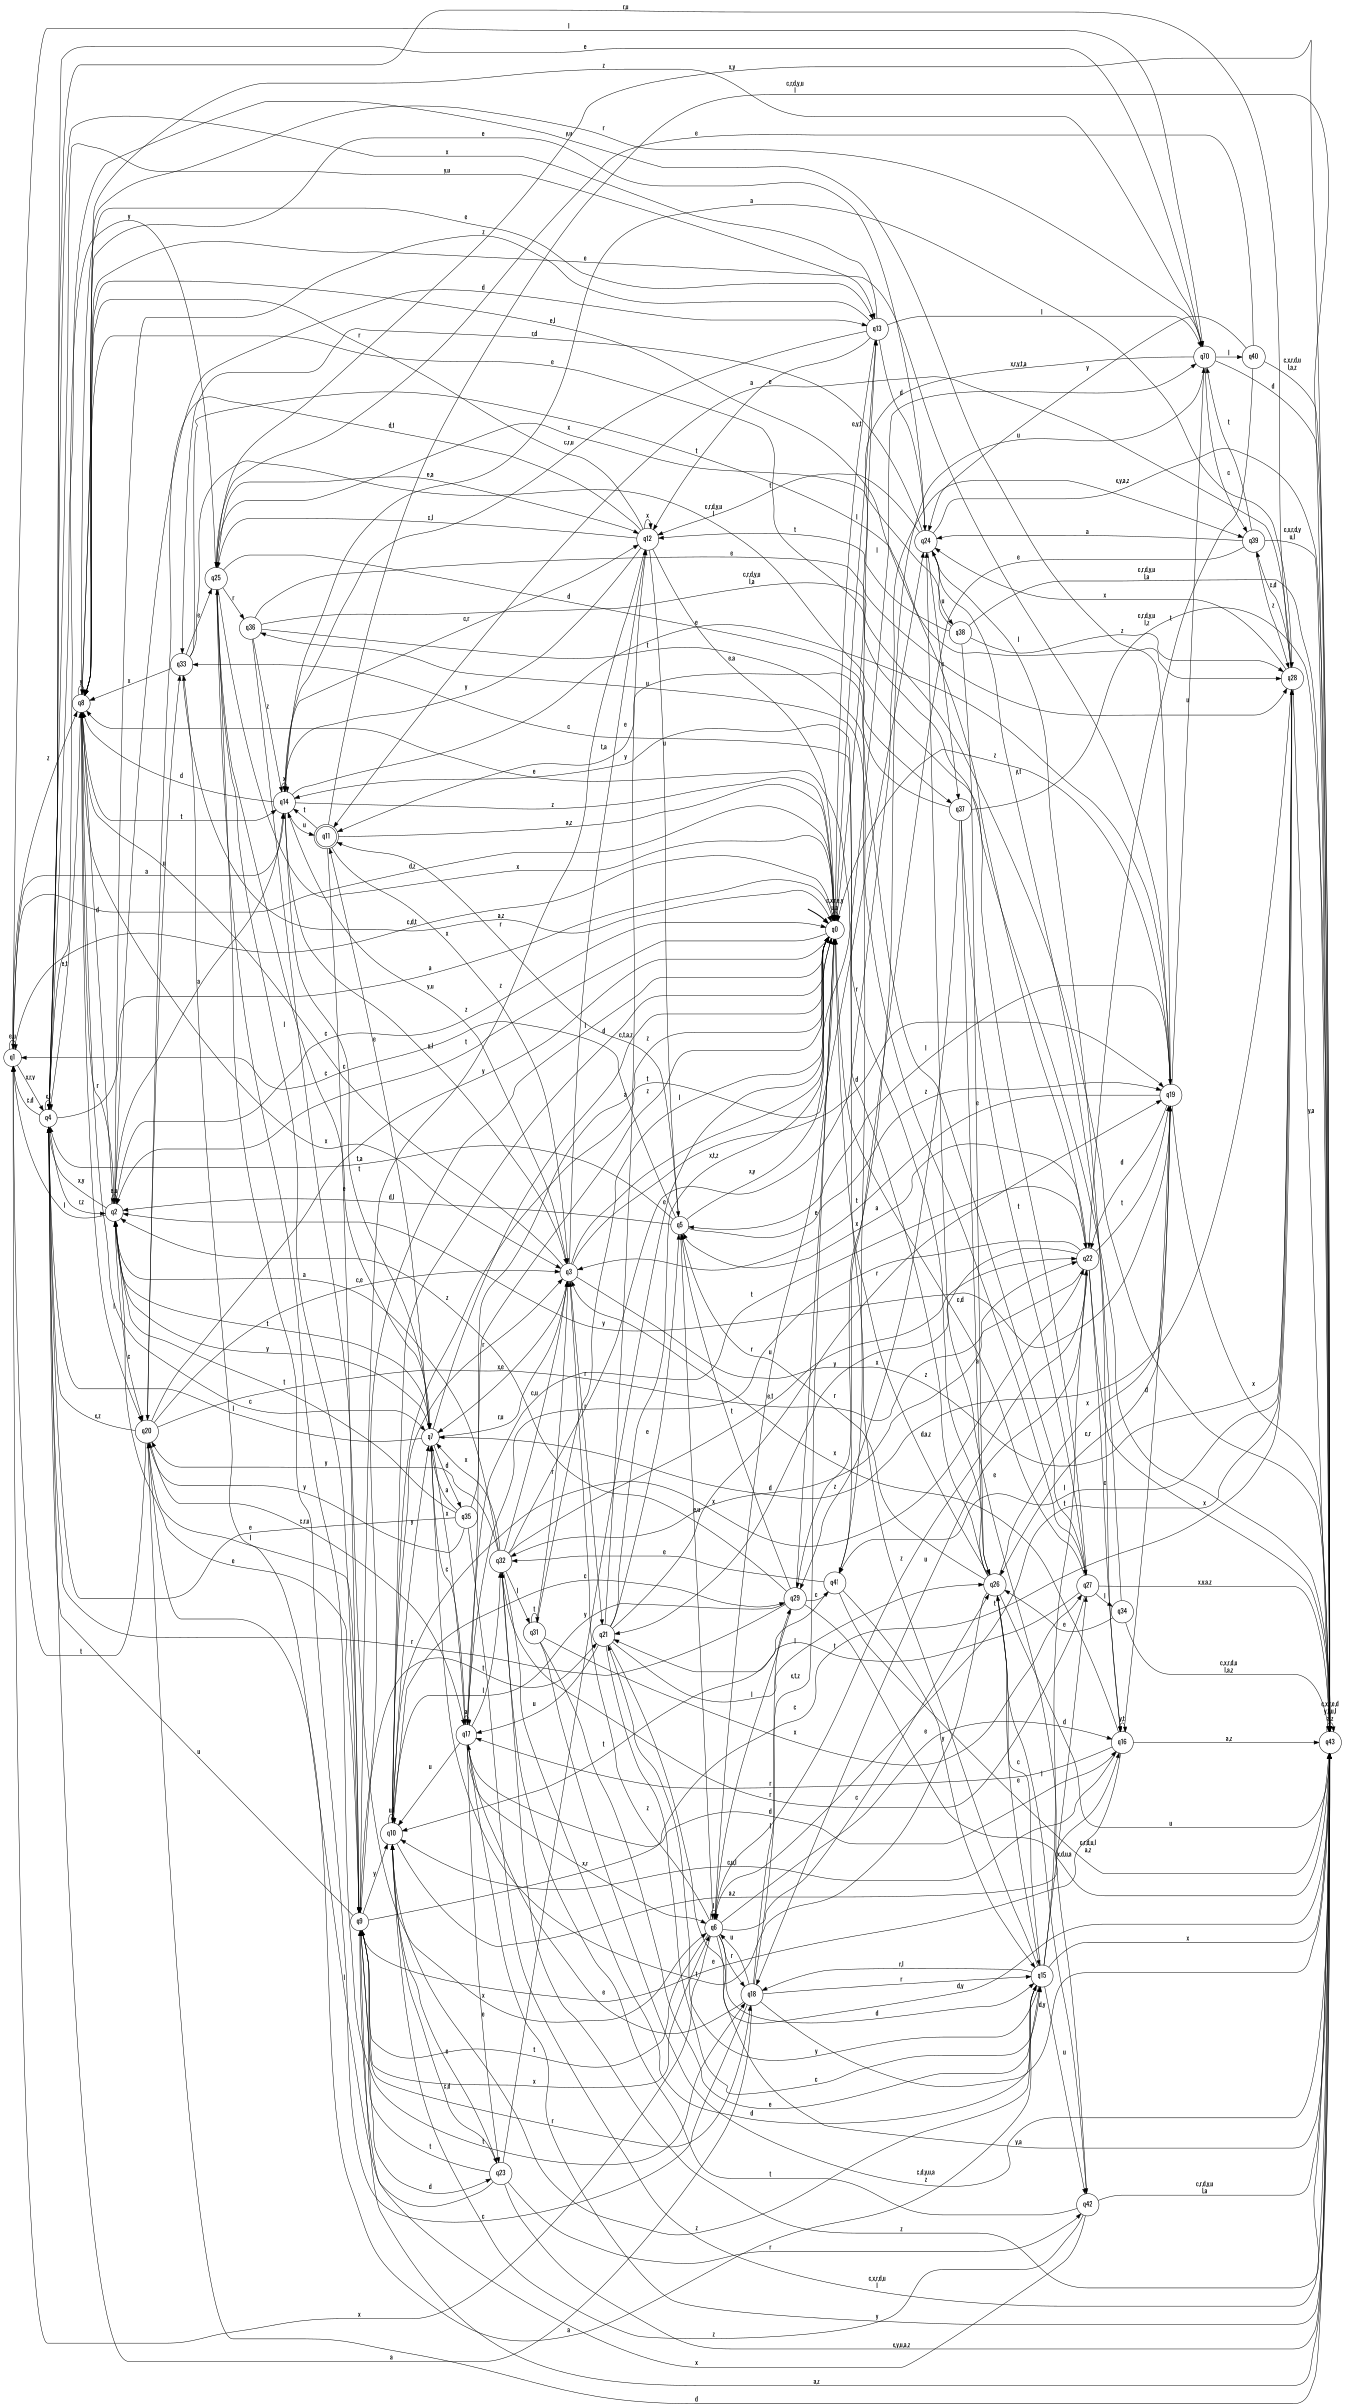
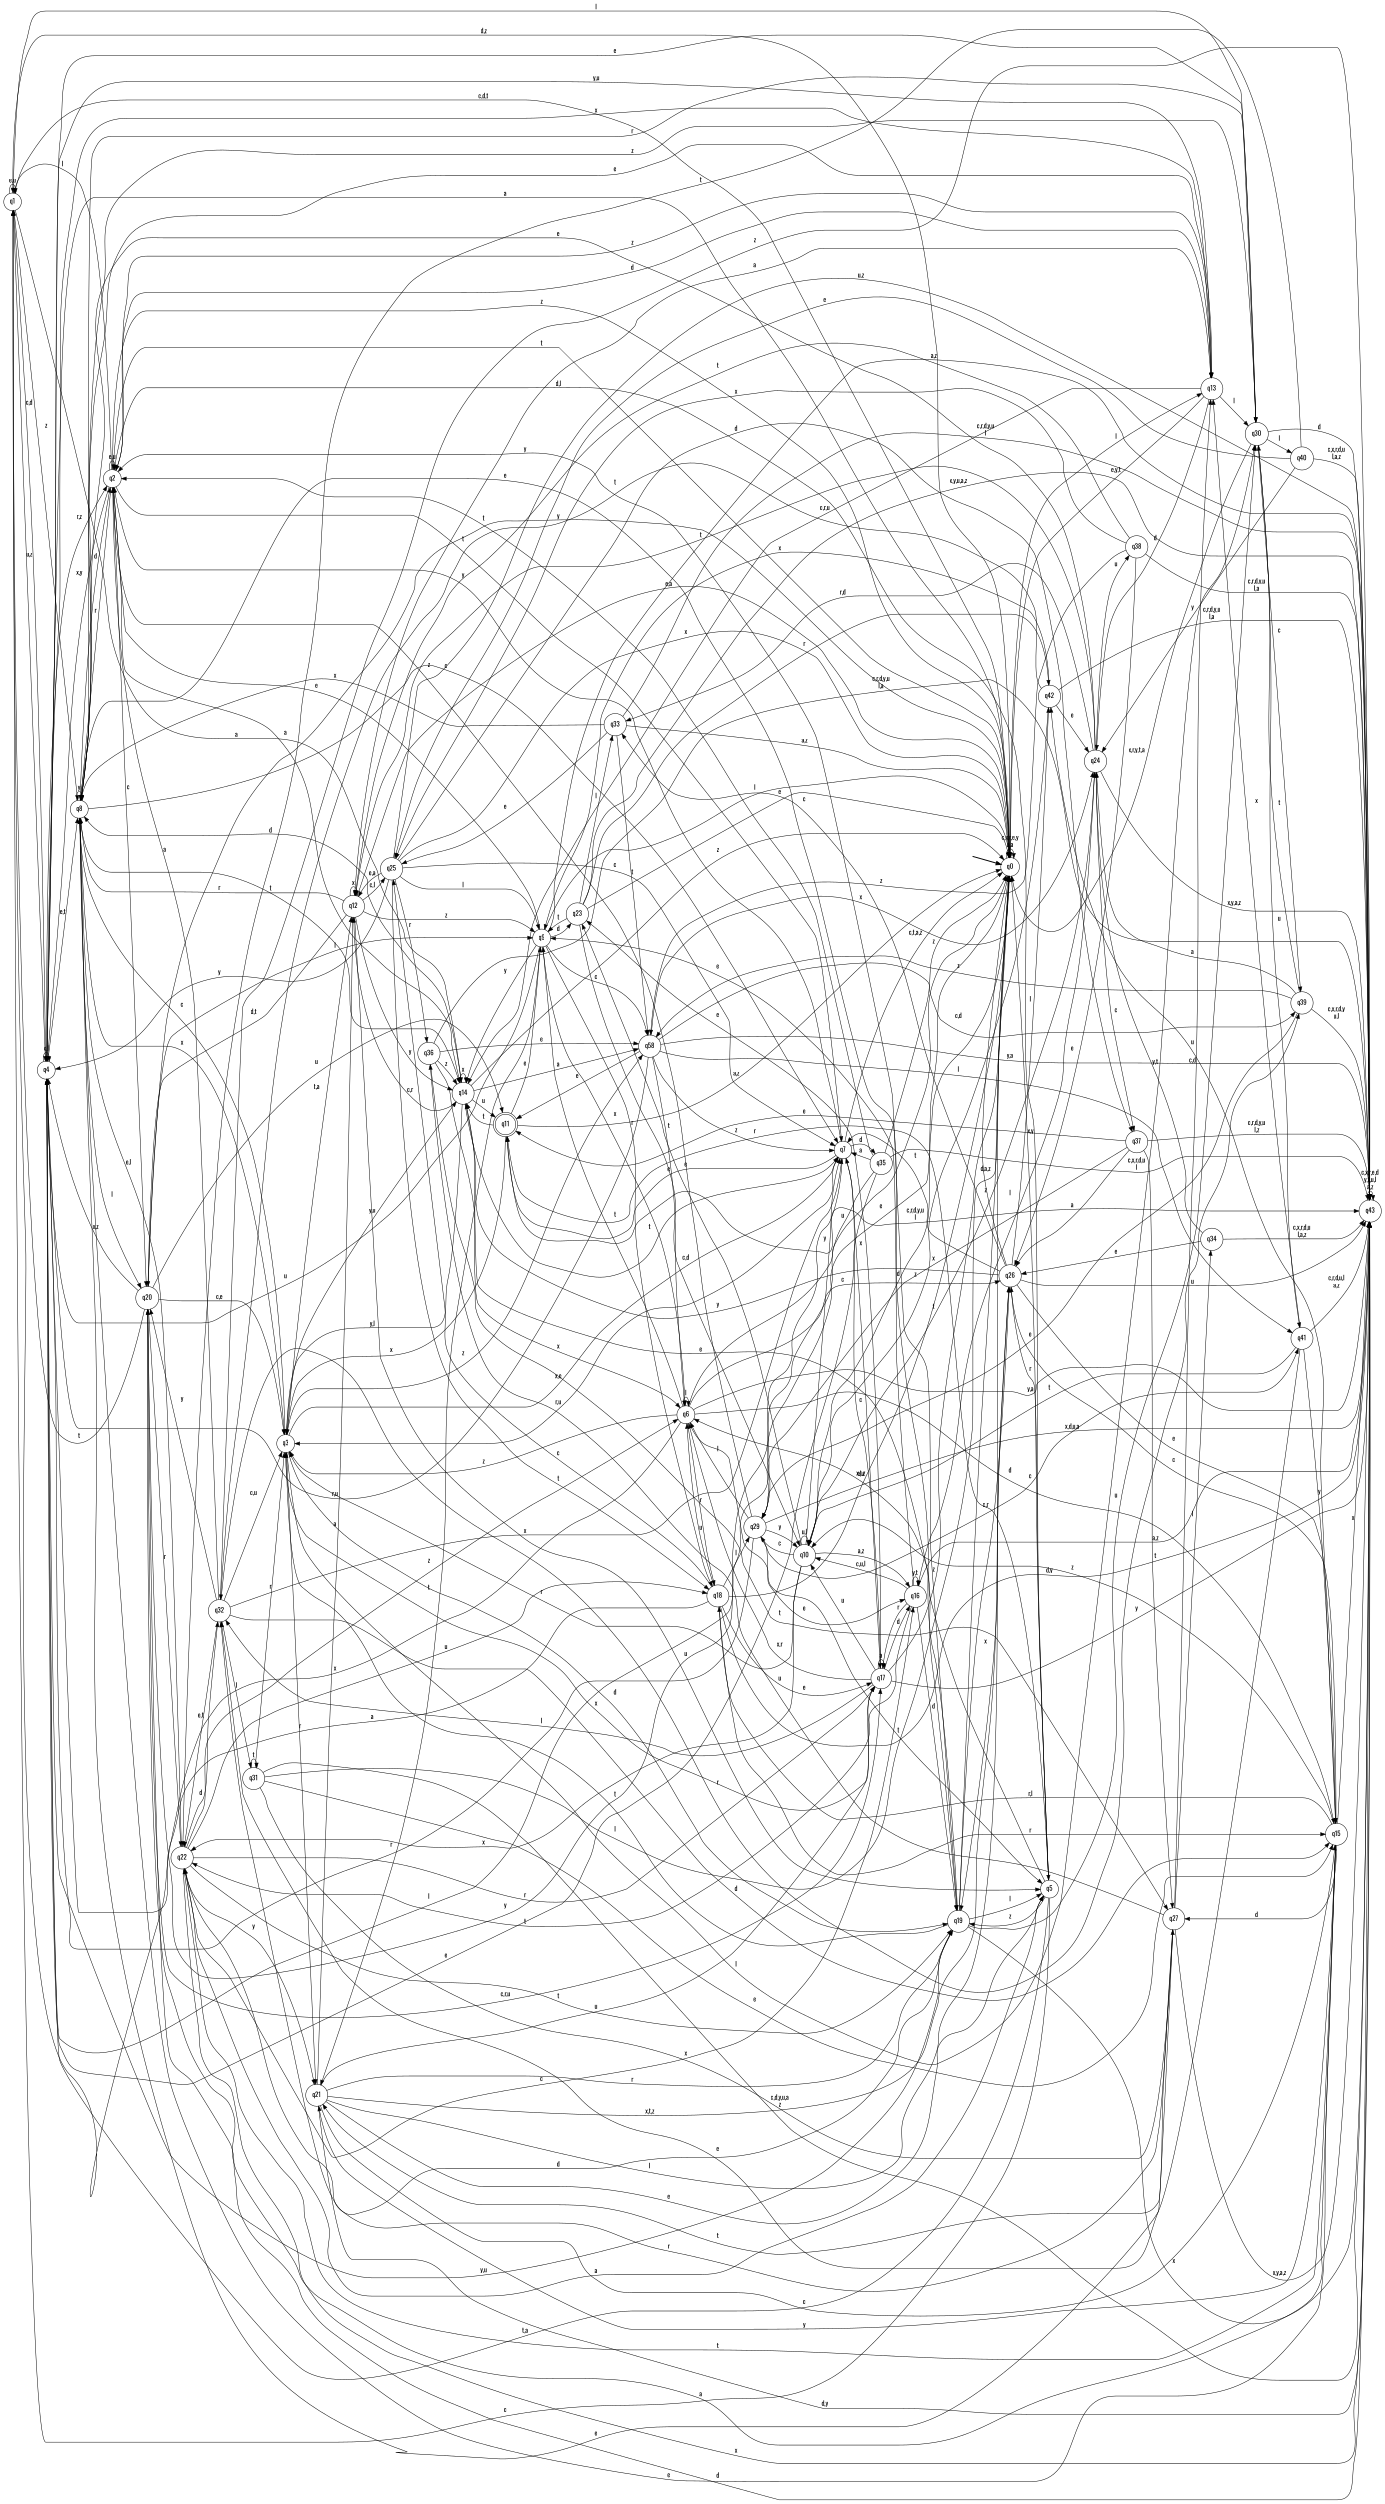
(732, 68) -> (861, 276)
(1205, 357) -> (1257, 434)
(1292, 679) -> (650, 1046)
(162, 939) -> (307, 1081)
(30, 1078) -> (29, 555)
(929, 1270) -> (1192, 1194)
(374, 1881) -> (497, 1009)
